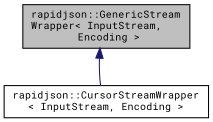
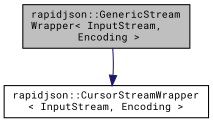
(99, 72) -> (113, 61)
